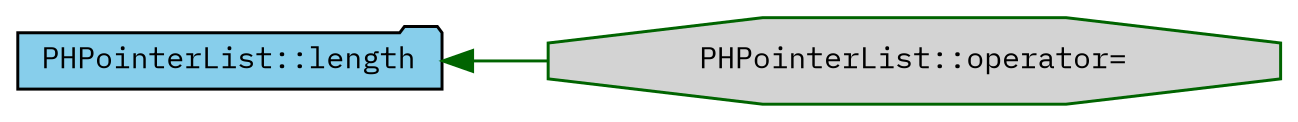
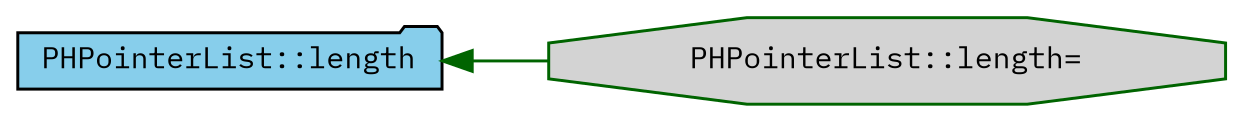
(914, 61) -> (887, 61)
